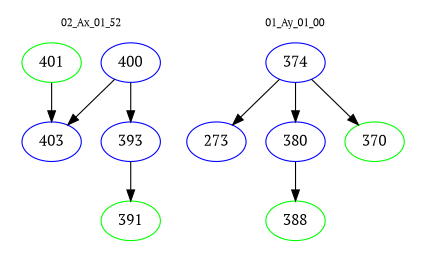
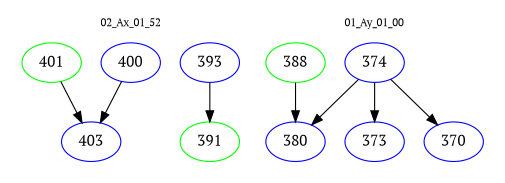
(131, 97) -> none
(216, 142) -> (375, 142)
(375, 142) -> (454, 142)
(296, 176) -> (296, 97)
